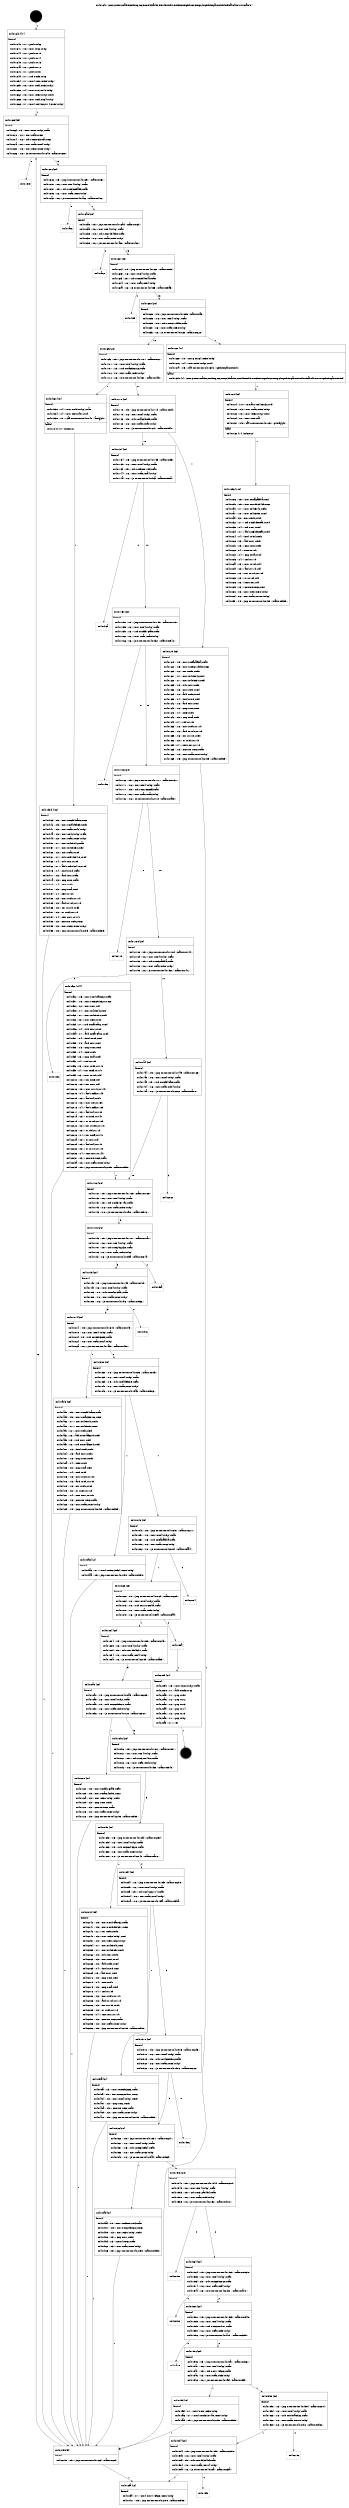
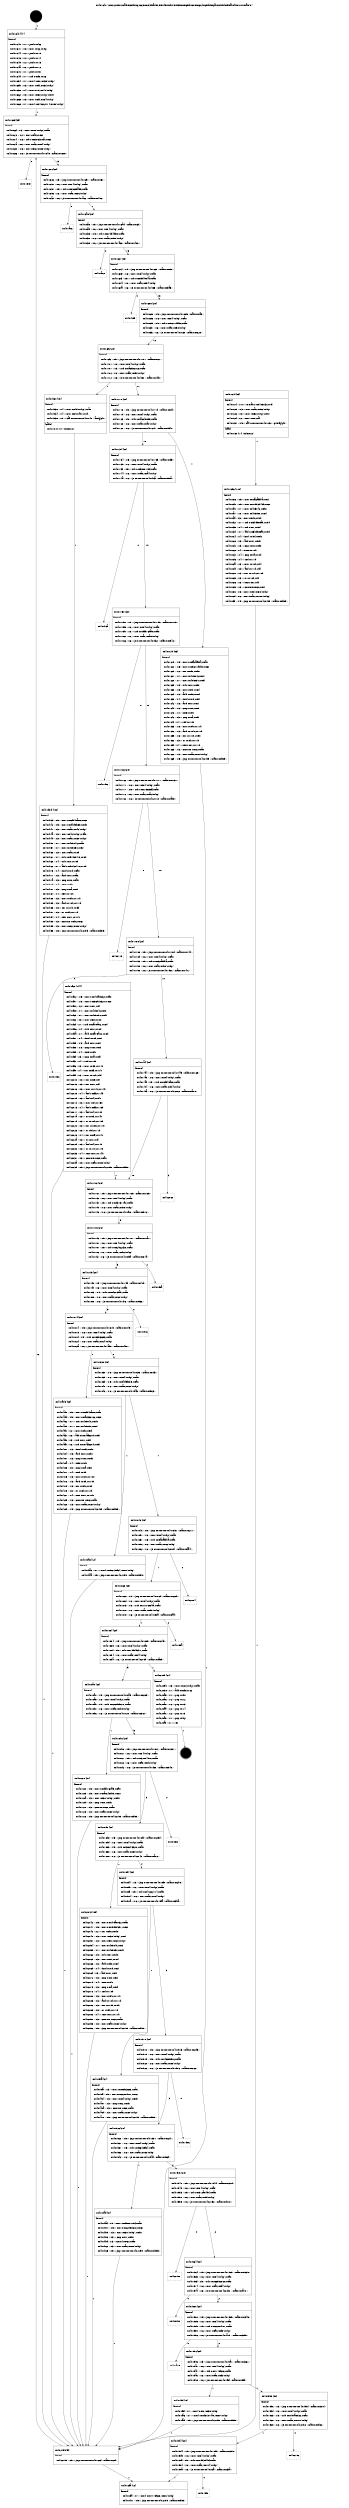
(256, 363) -> none
none -> (256, 1582)
(177, 1660) -> (151, 1667)
none -> (173, 1842)
